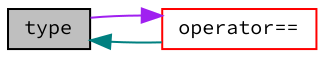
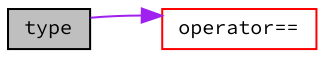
(136, 43) -> none
